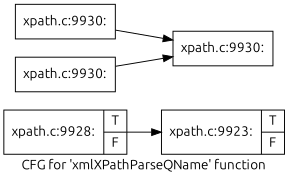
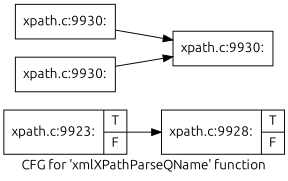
(139, 132) -> (139, 132)
